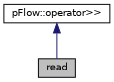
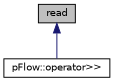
(57, 46) -> (57, 46)
